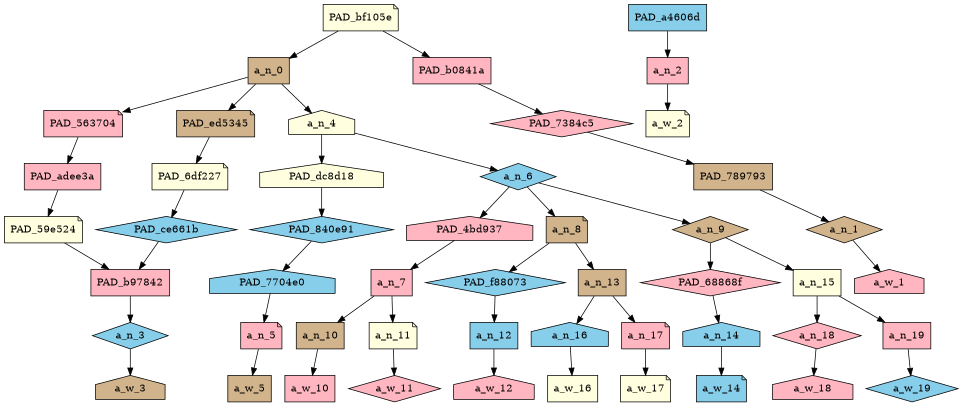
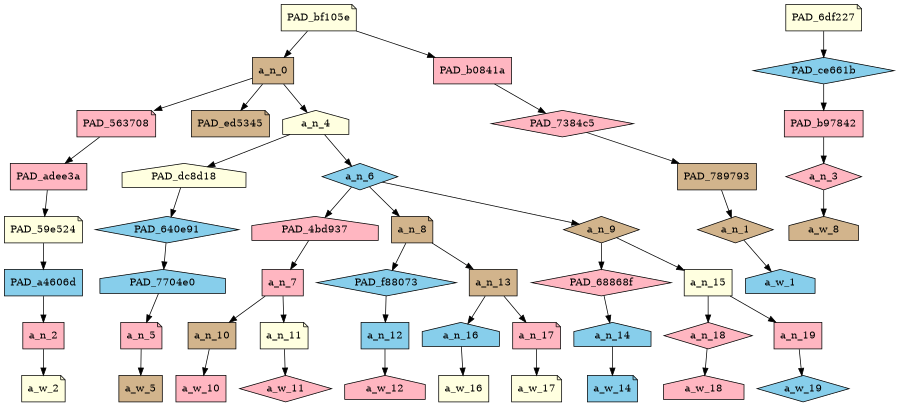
(83, 124) -> (116, 124)
(204, 147) -> none
(322, 230) -> (167, 230)
(84, 254) -> (43, 253)
(889, 283) -> (780, 283)
(130, 336) -> (824, 177)
(130, 389) -> (824, 230)
